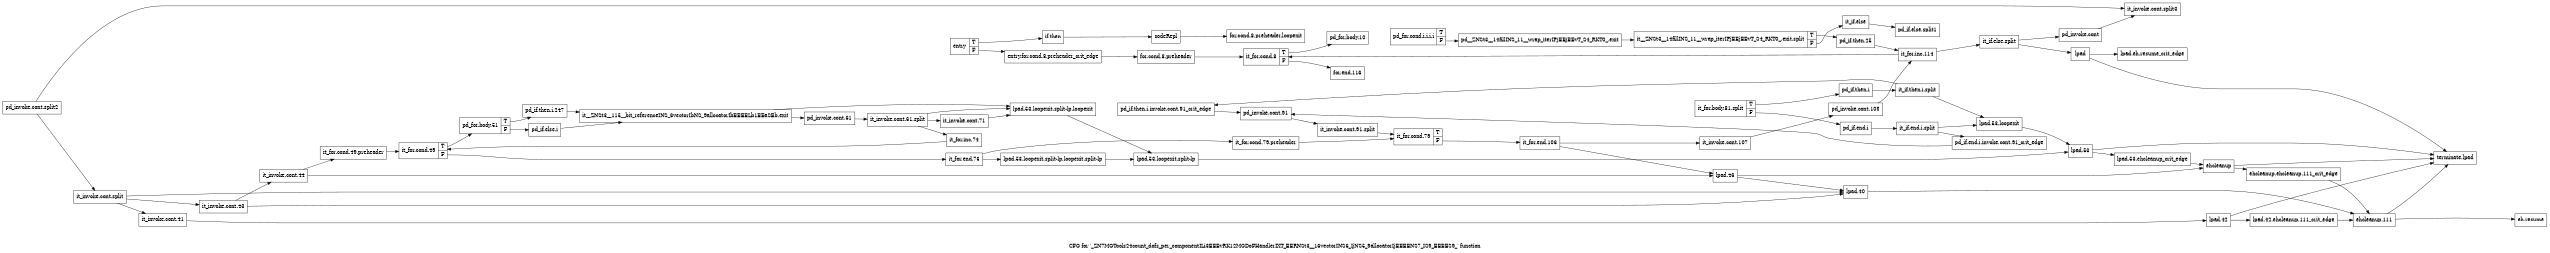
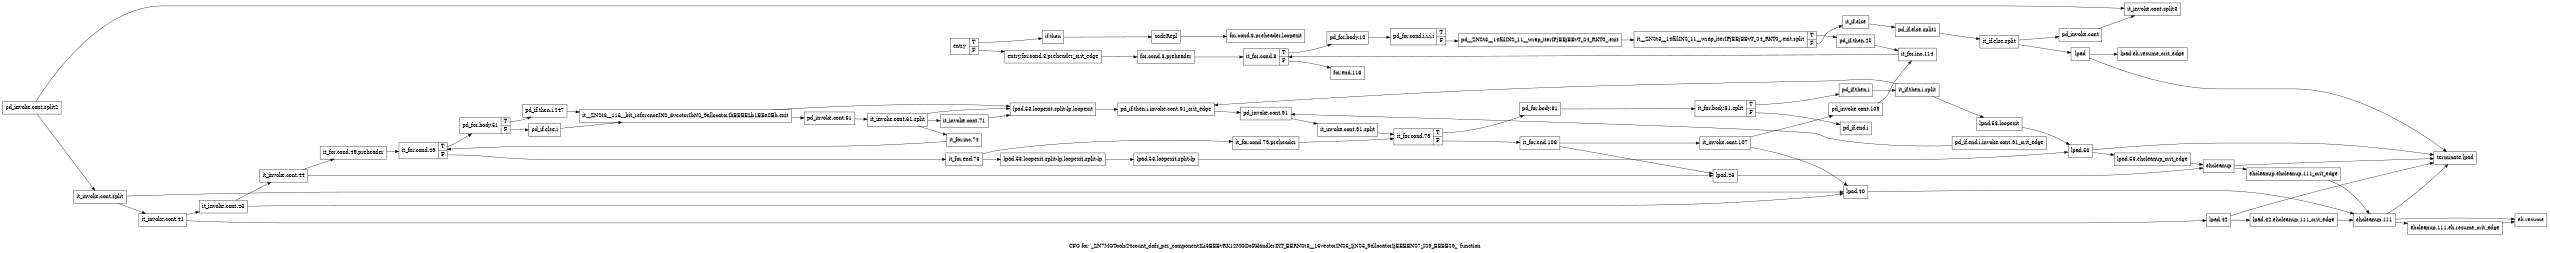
none -> (1377, 37)
(1956, 48) -> (1958, 36)
none -> (1540, 109)
(1917, 128) -> none
(1108, 134) -> (1105, 109)
(1789, 184) -> (1805, 162)
(161, 202) -> (191, 214)
none -> (2455, 228)
